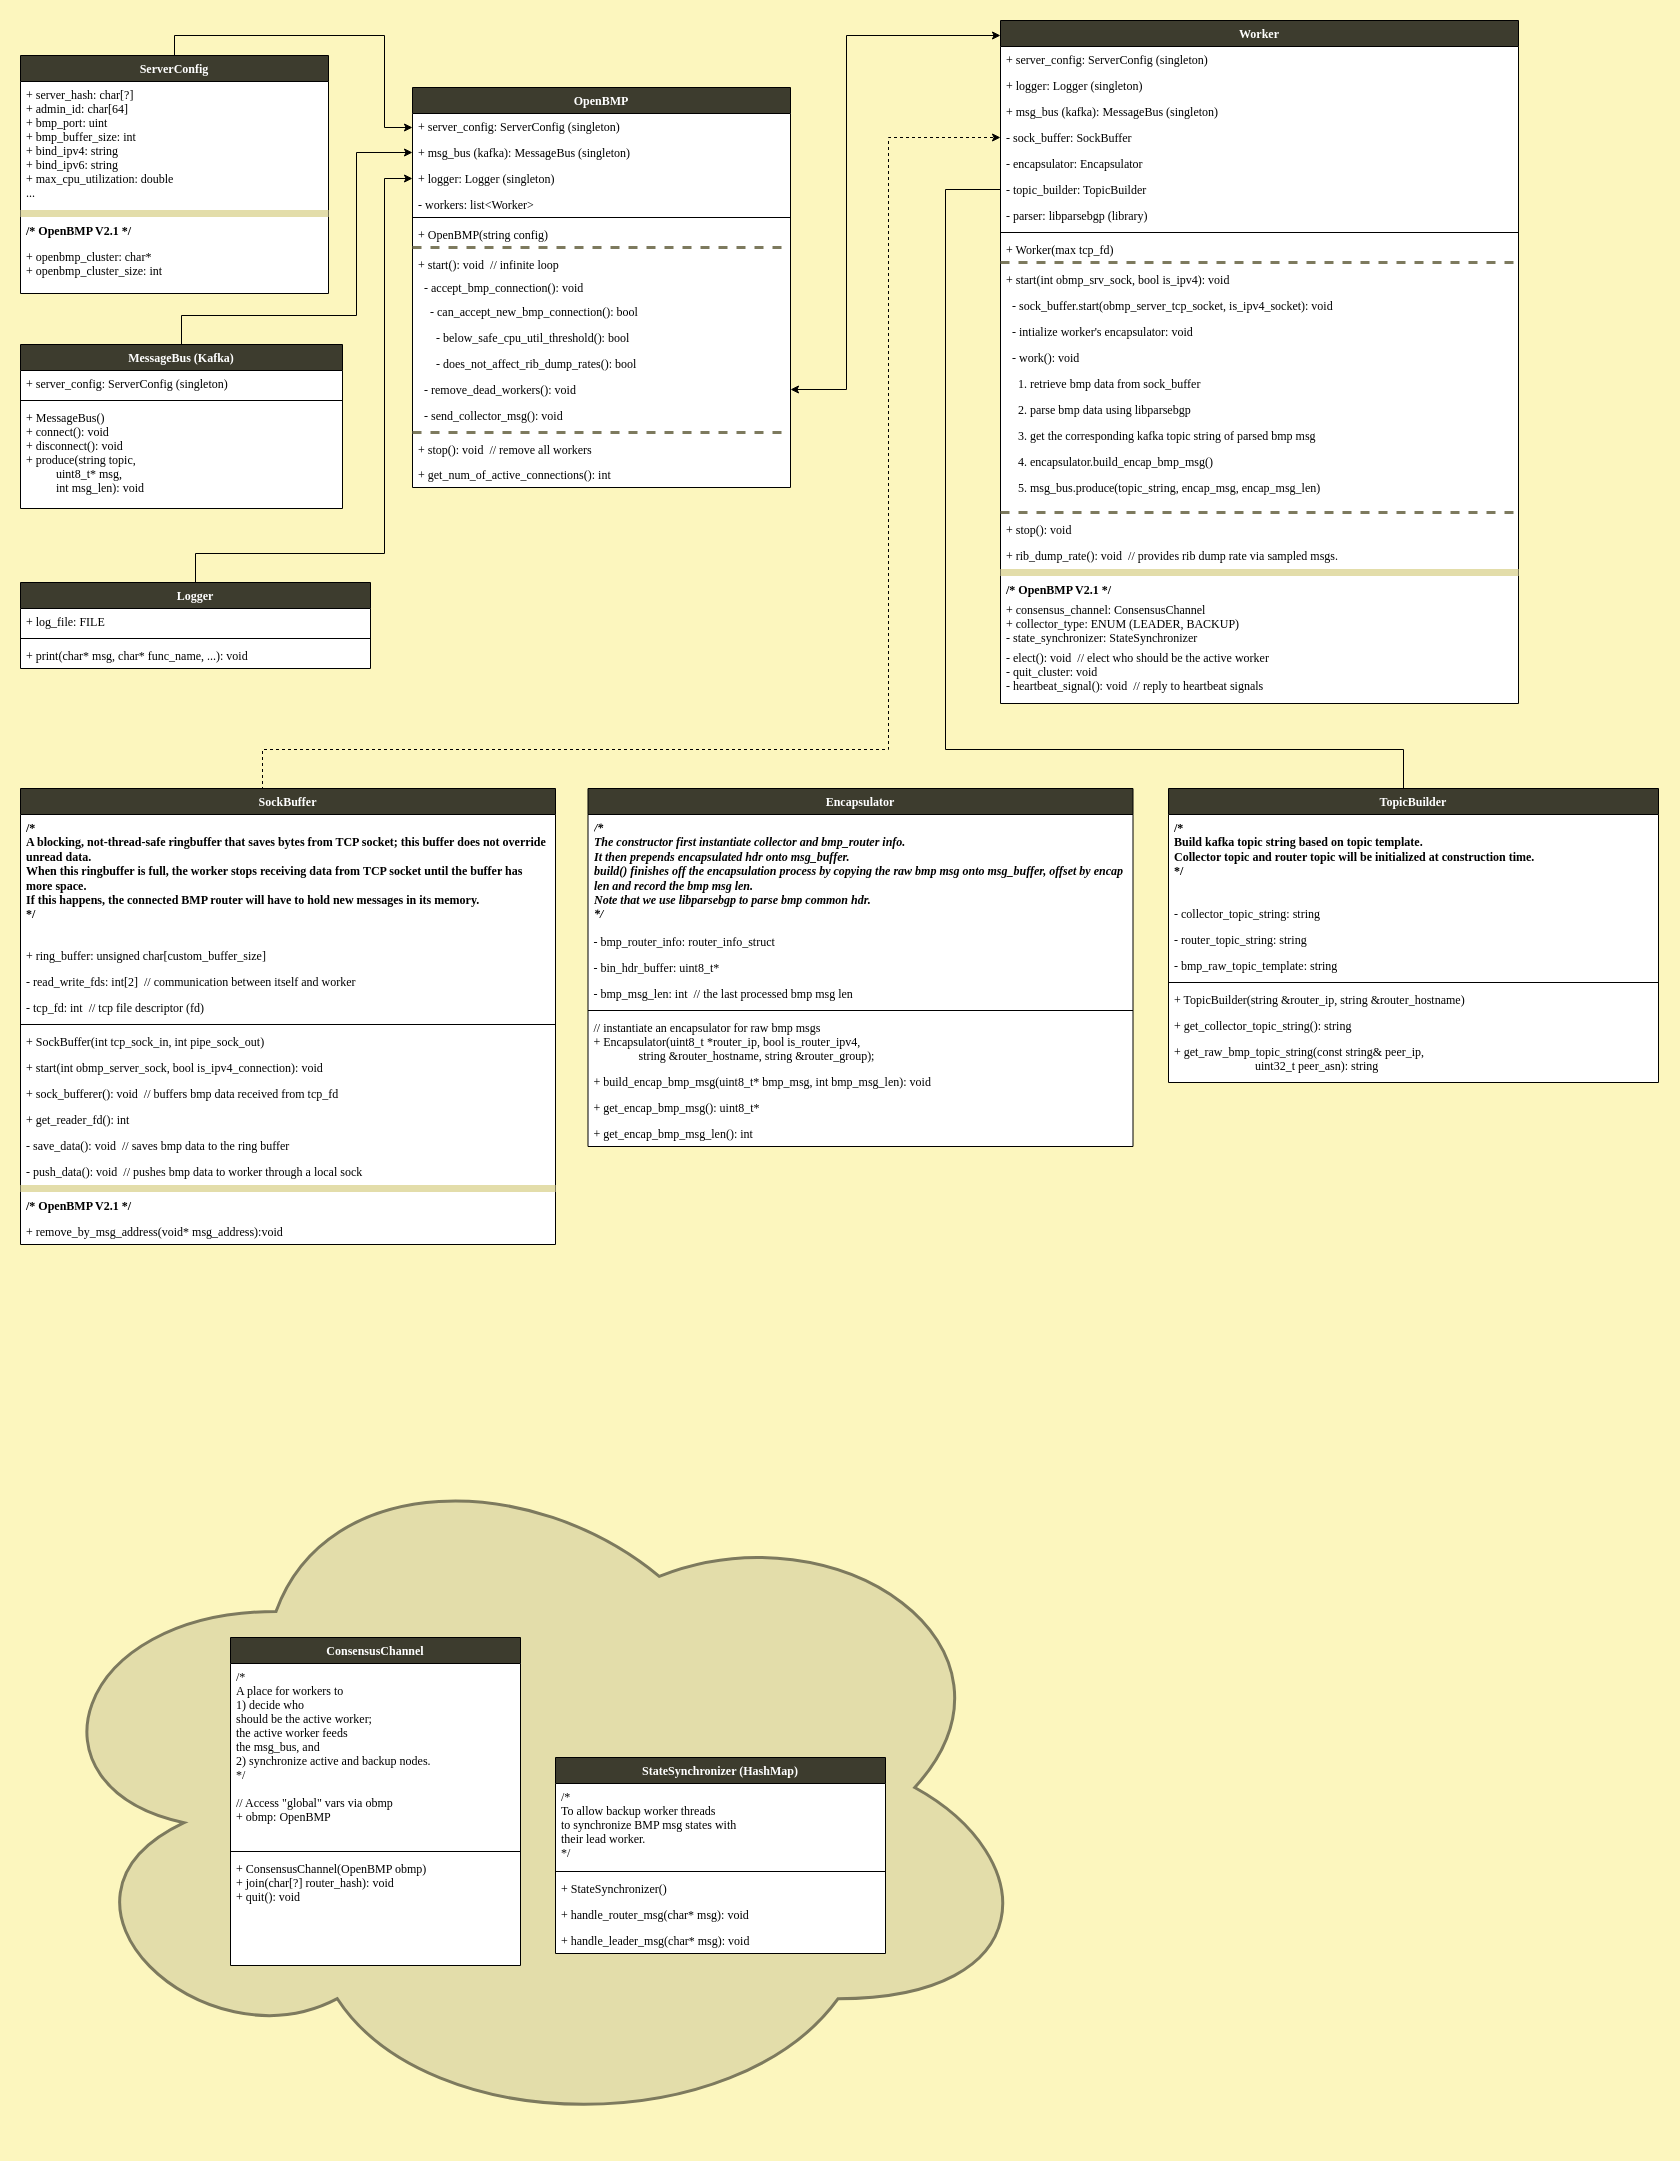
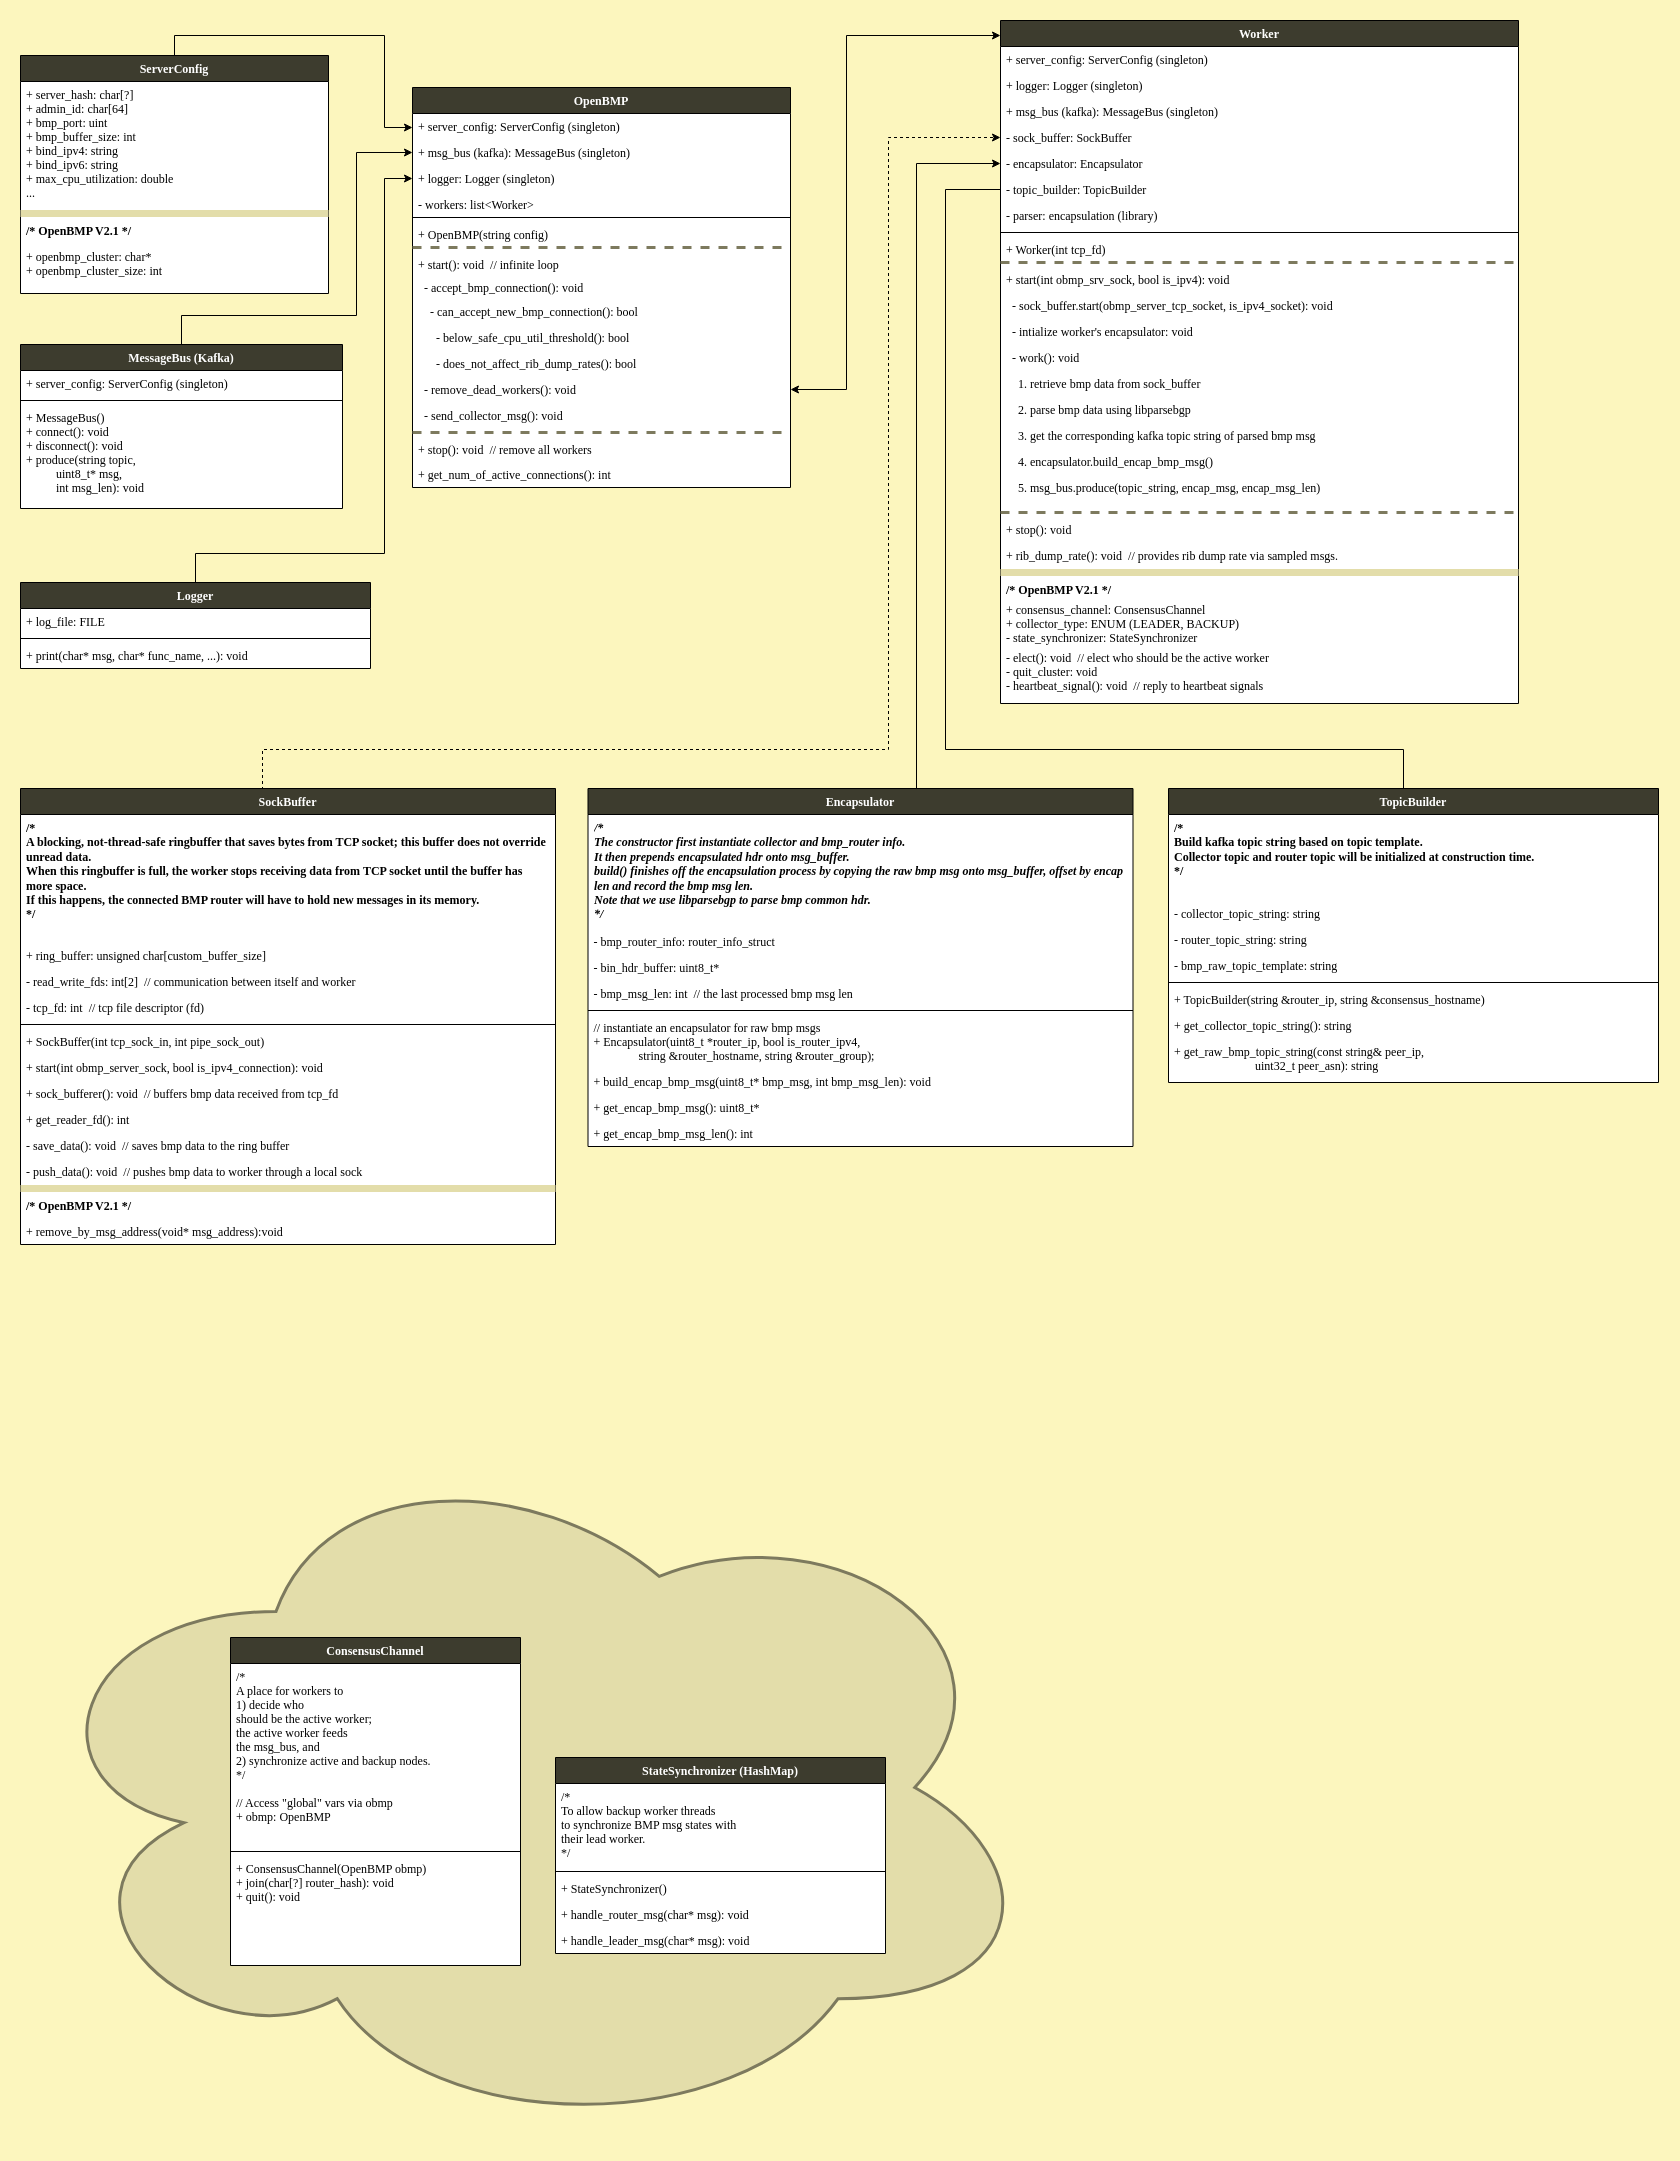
(1098, 216) -> (1104, 216)
(1070, 250) -> (1069, 250)
none -> (917, 440)
(1352, 1000) -> (1362, 1000)
